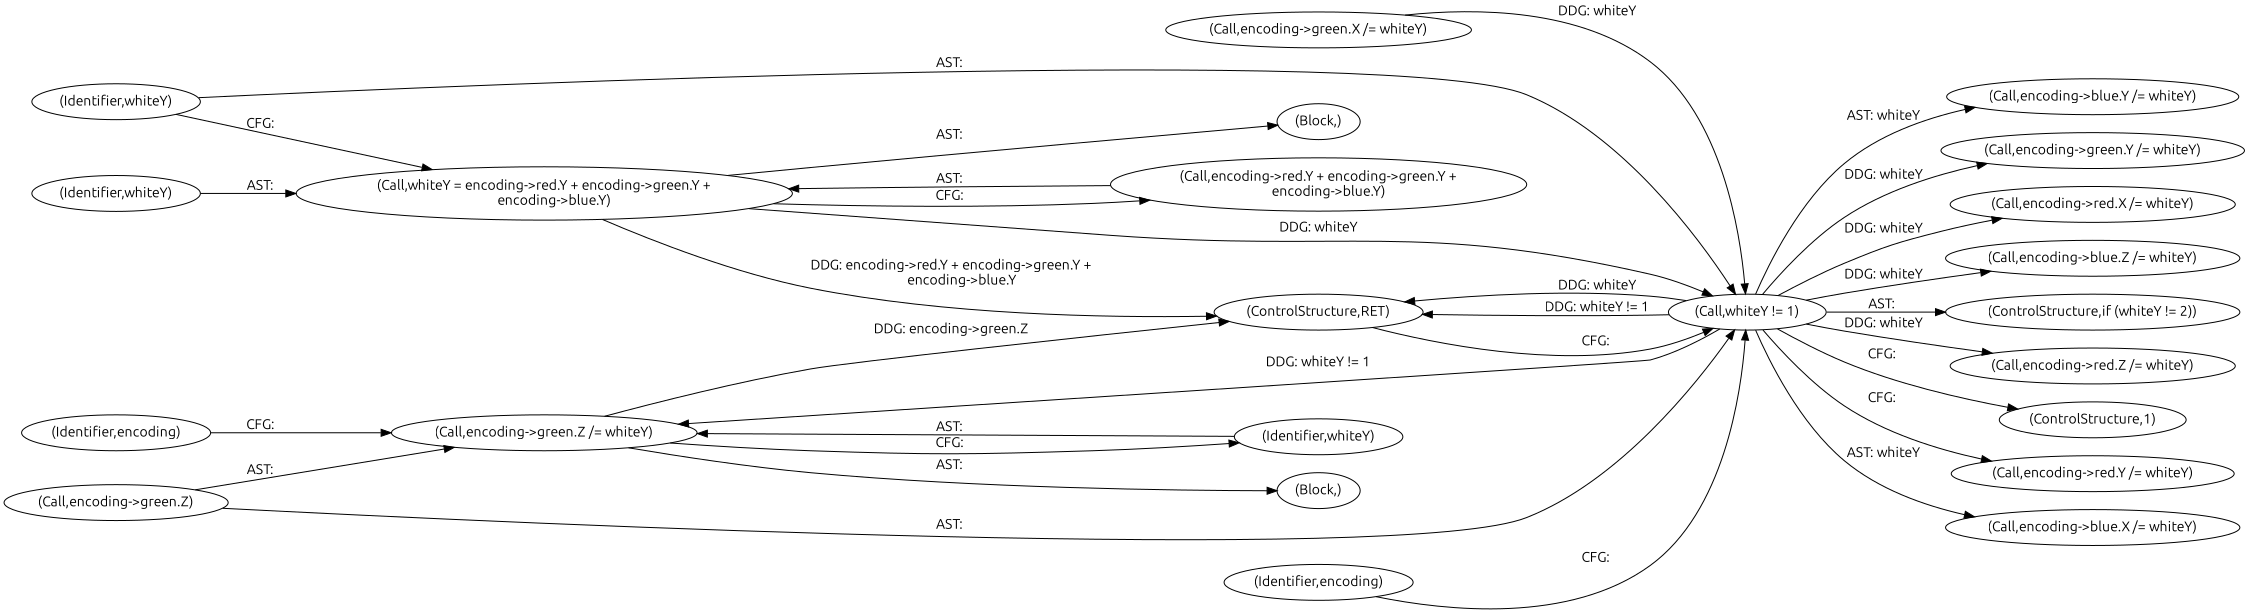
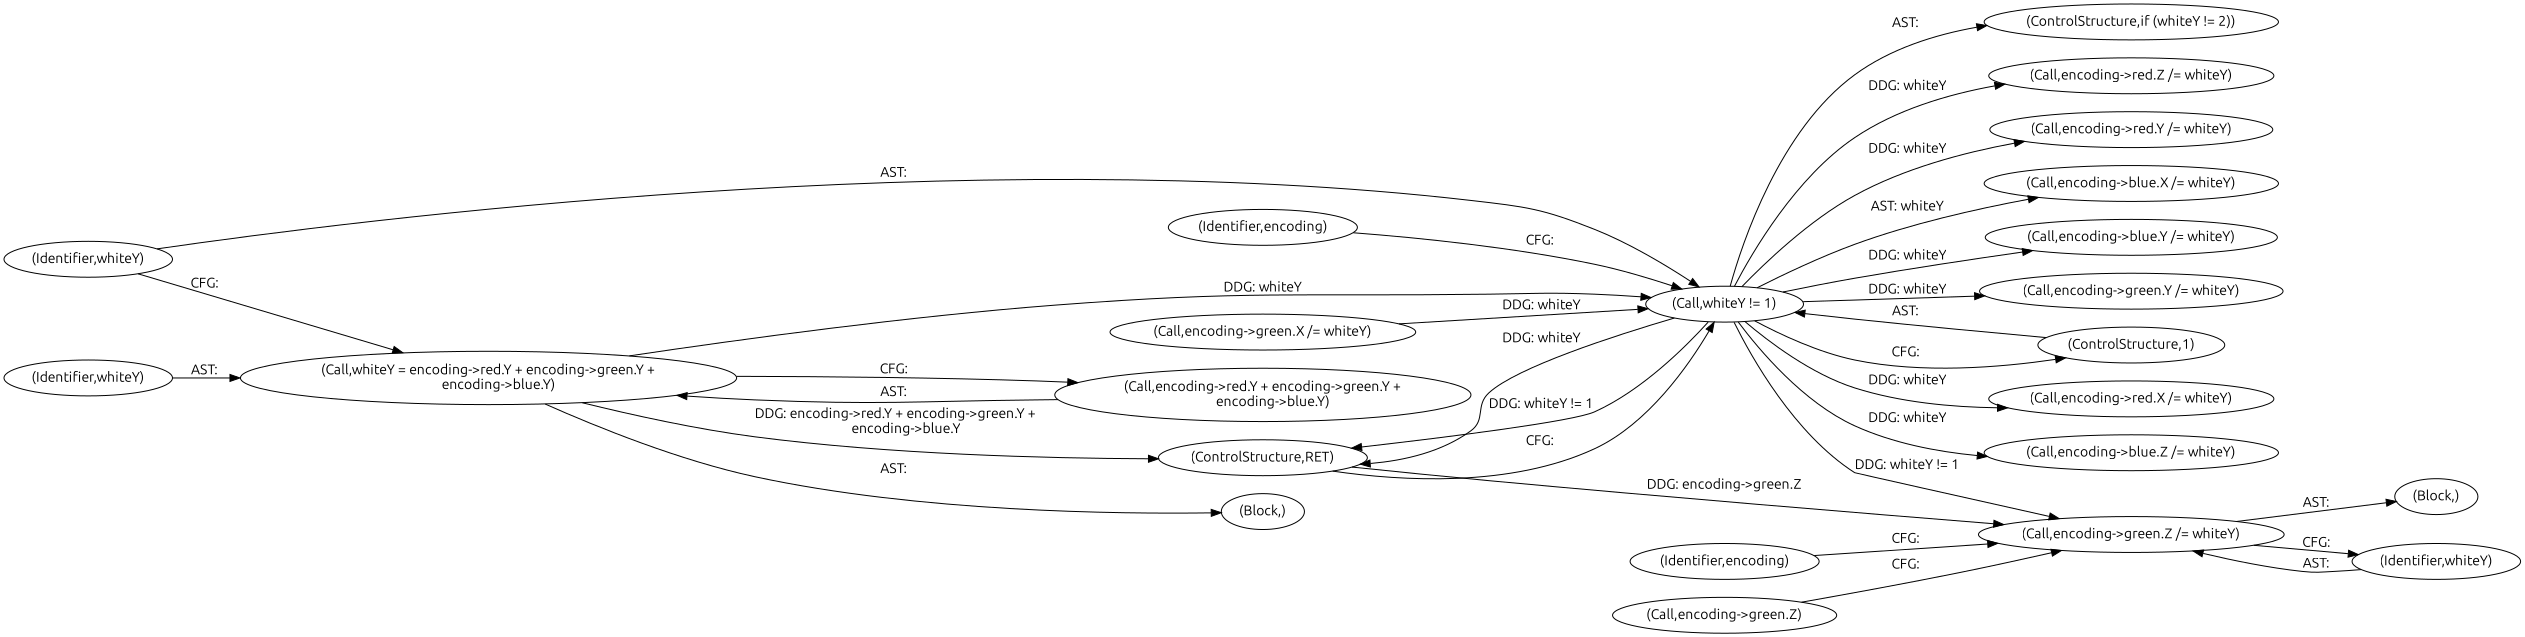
(1884, 116) -> (1908, 256)
(910, 356) -> (1673, 497)
(1884, 398) -> (1908, 149)
(262, 470) -> (1908, 565)
(1012, 538) -> (1926, 326)
